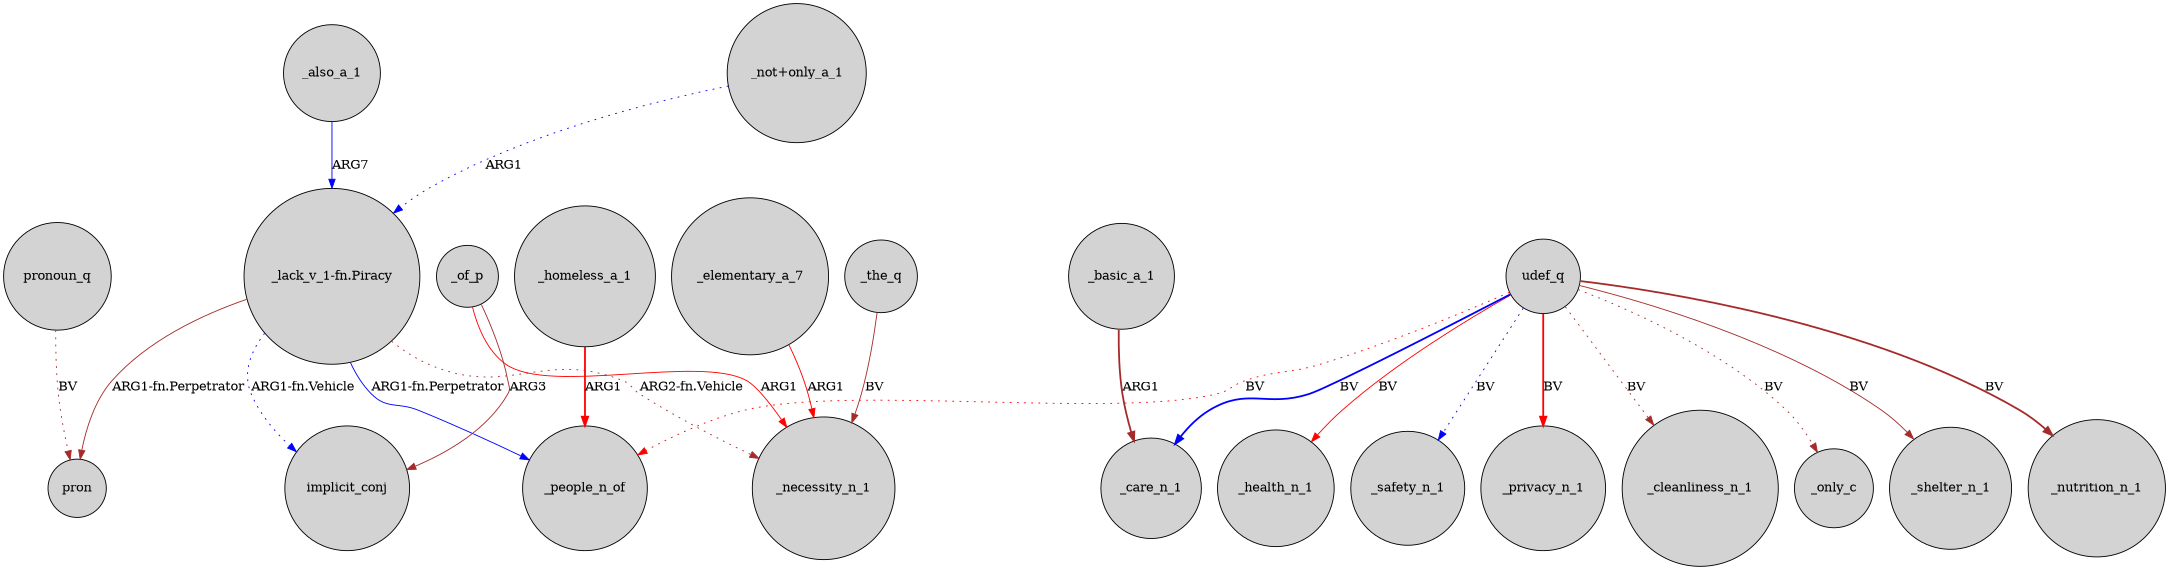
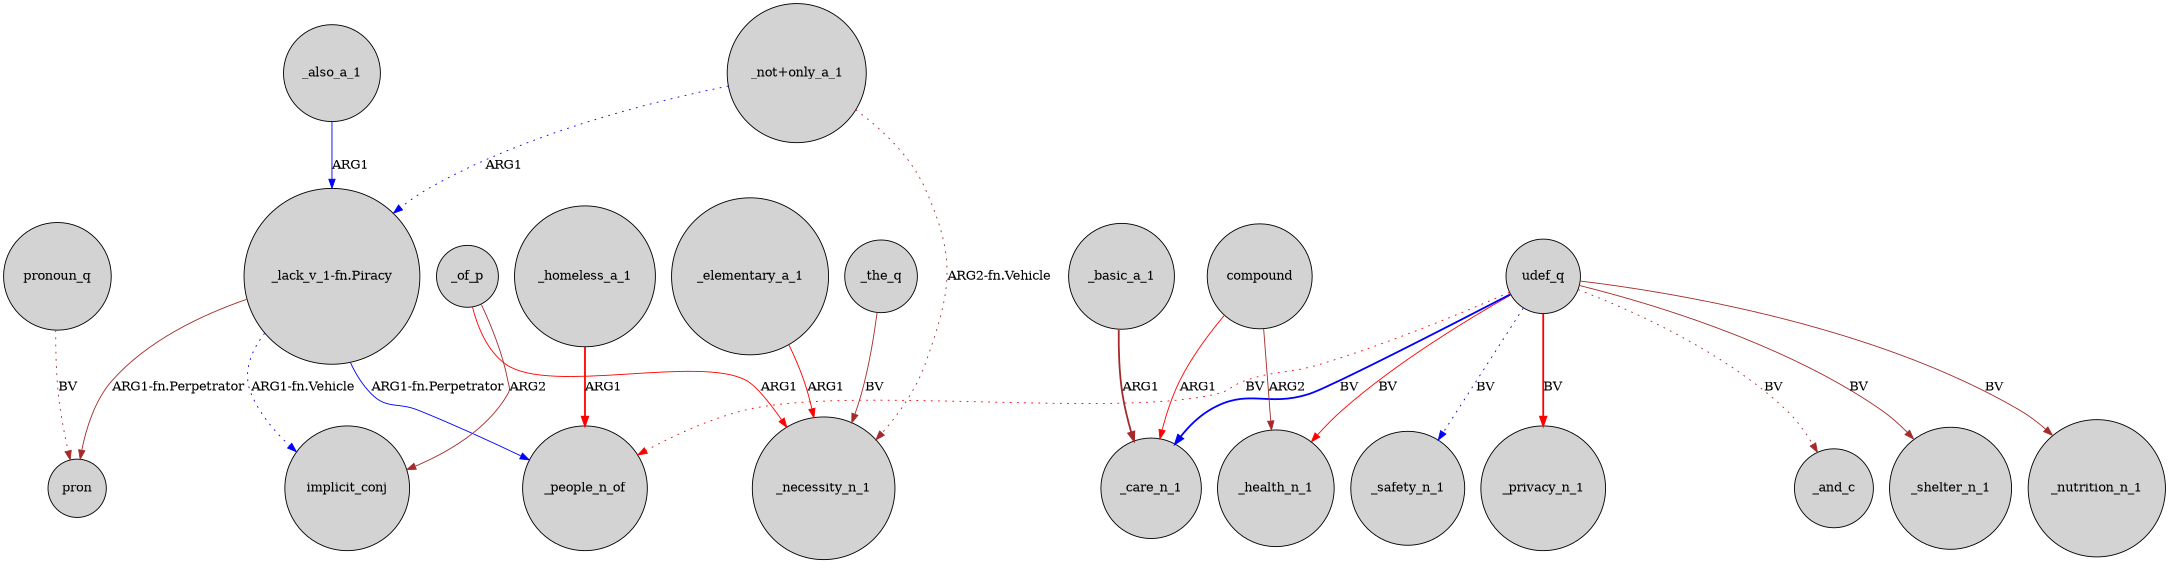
(350, 165) -> (350, 165)
(750, 276) -> (750, 276)
none -> (1260, 276)
(1822, 330) -> (1822, 330)
(578, 370) -> (946, 264)
(528, 387) -> (528, 387)
(1700, 488) -> none
(1834, 488) -> (1834, 488)
